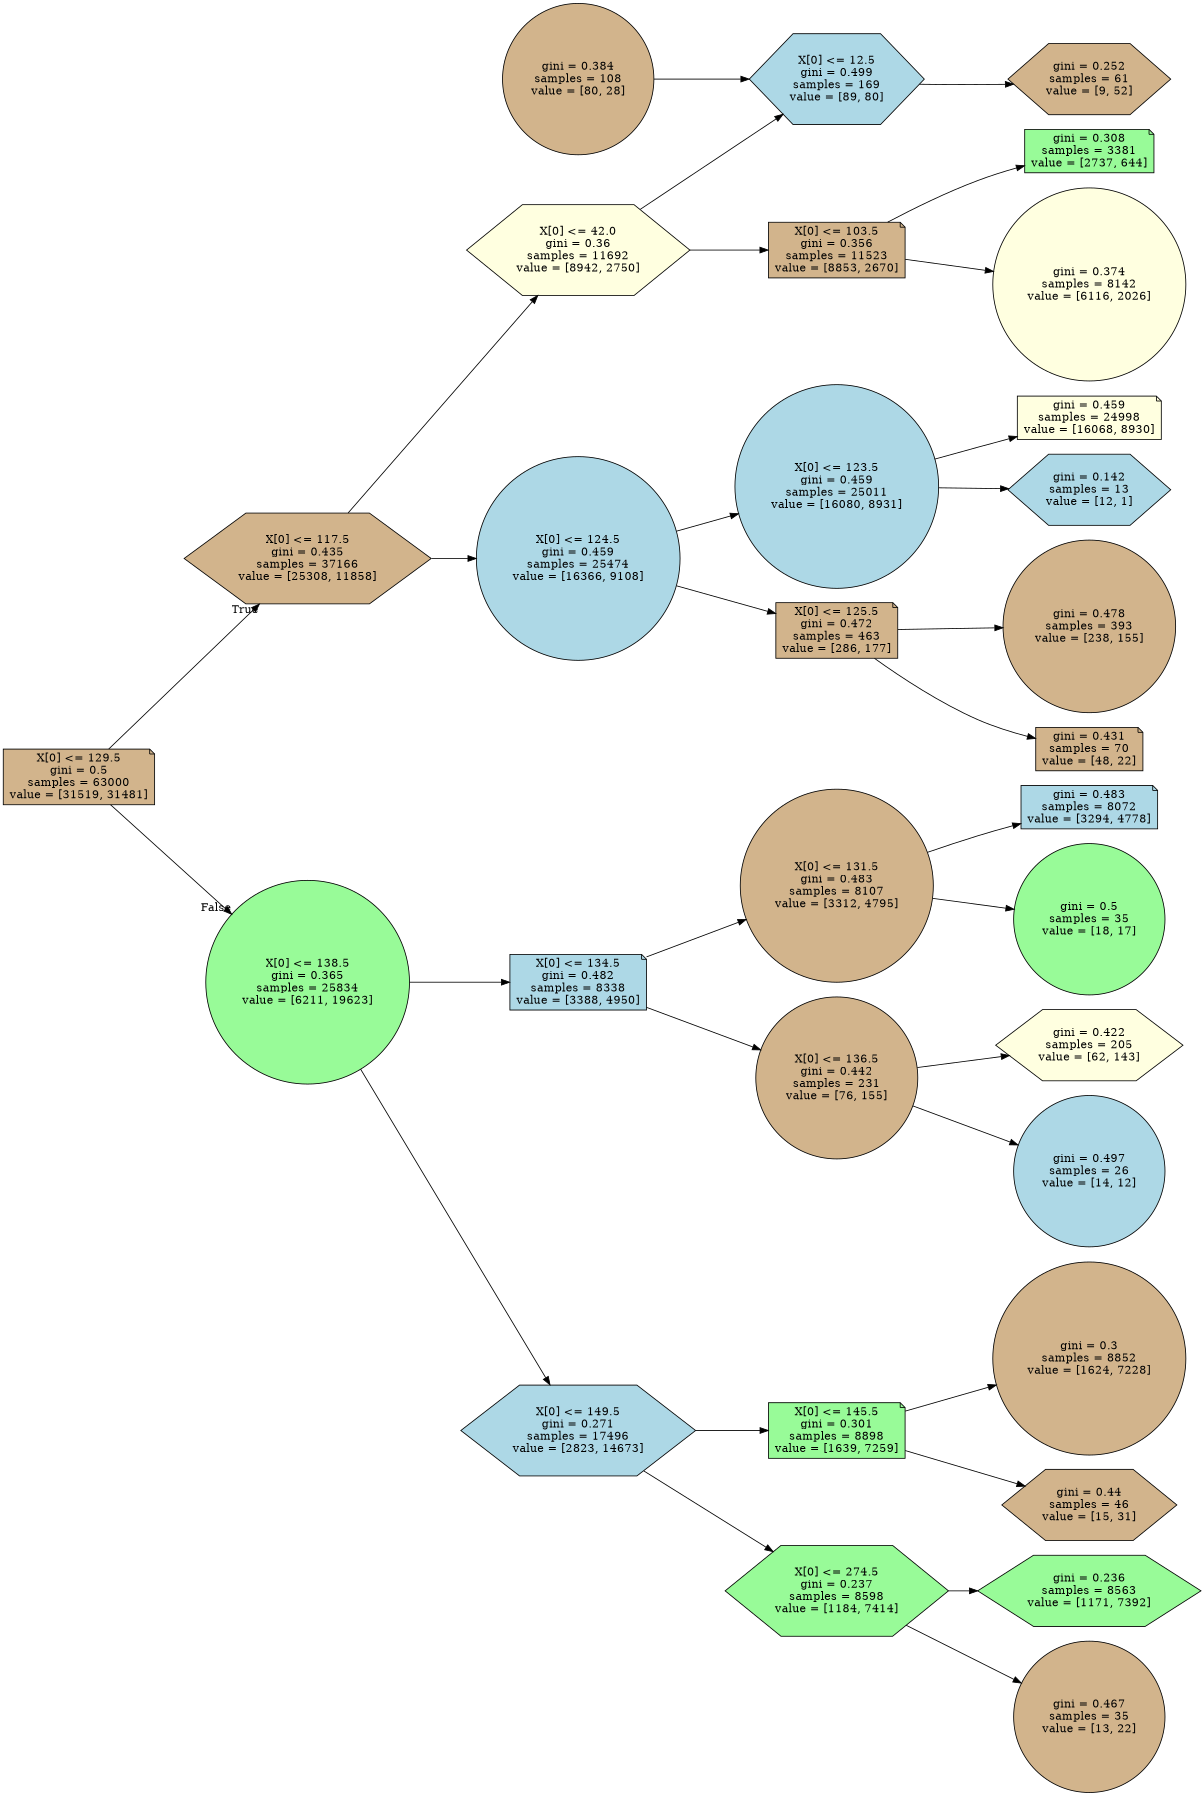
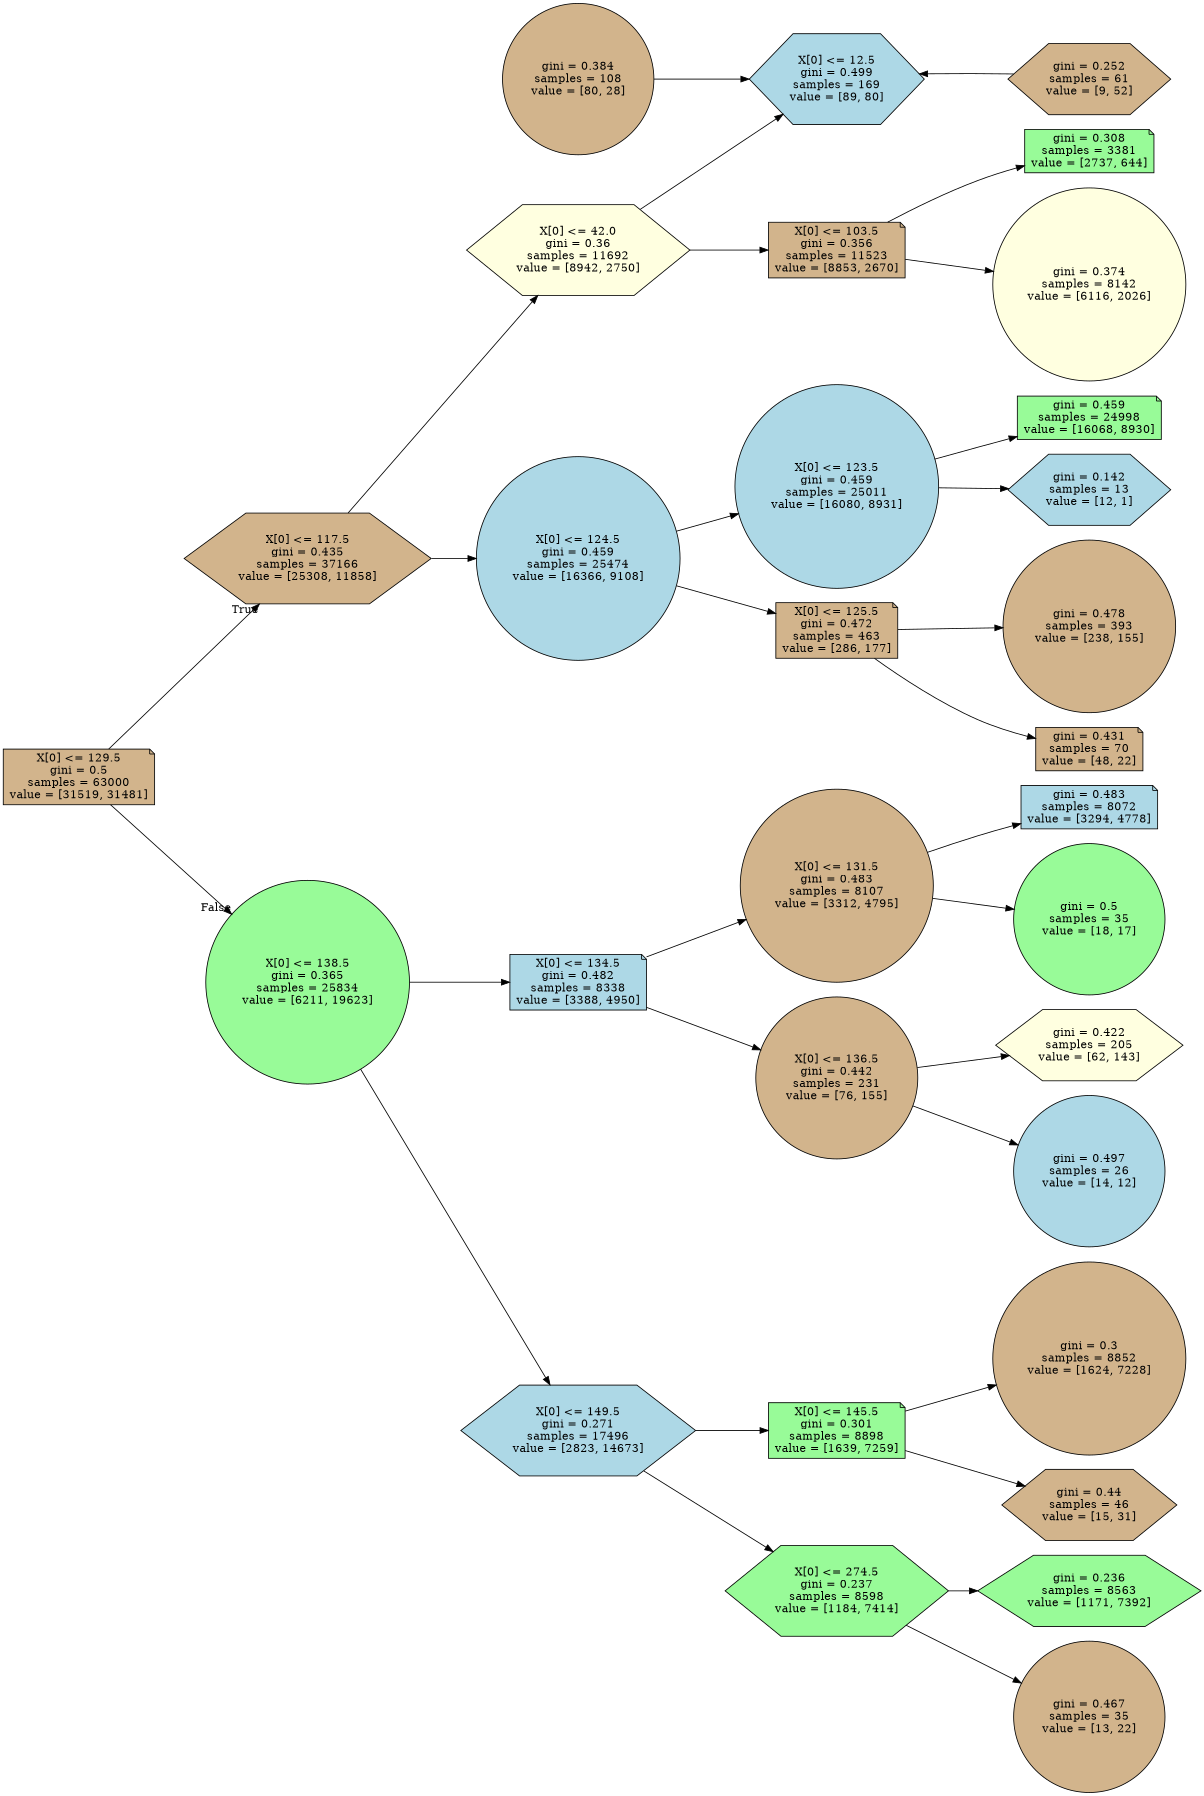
(962, 85) -> (971, 74)
(1089, 418) -> (1089, 418)
